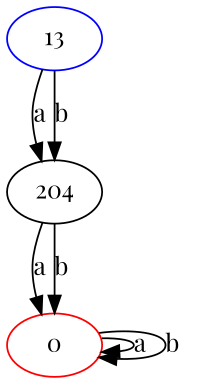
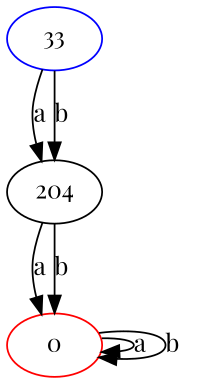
(55, 39) -> (55, 39)
